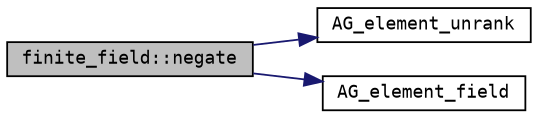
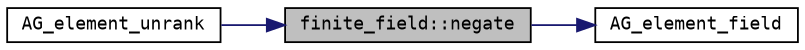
(276, 42) -> (244, 25)
